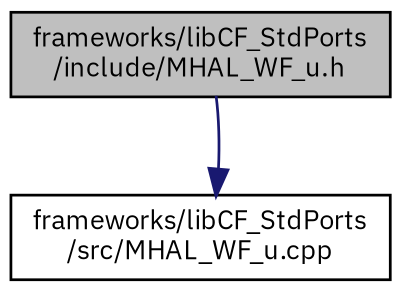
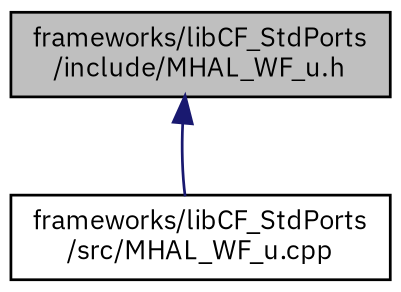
(219, 132) -> (182, 160)
